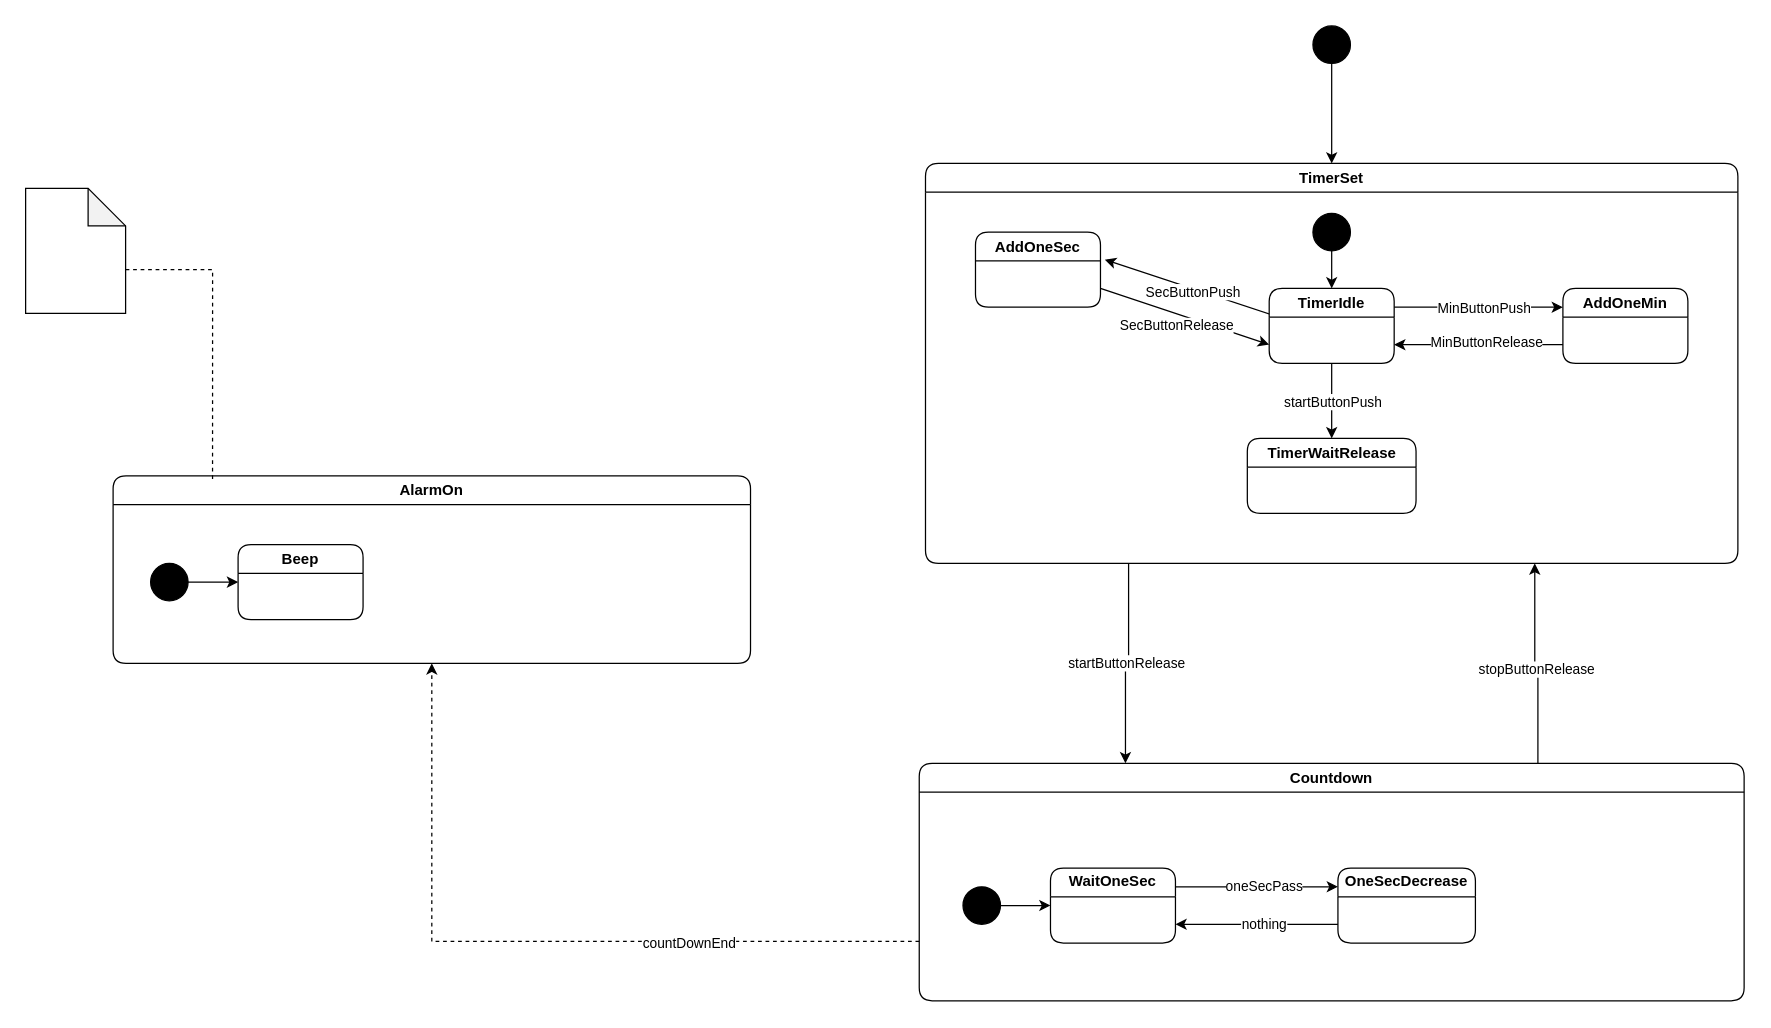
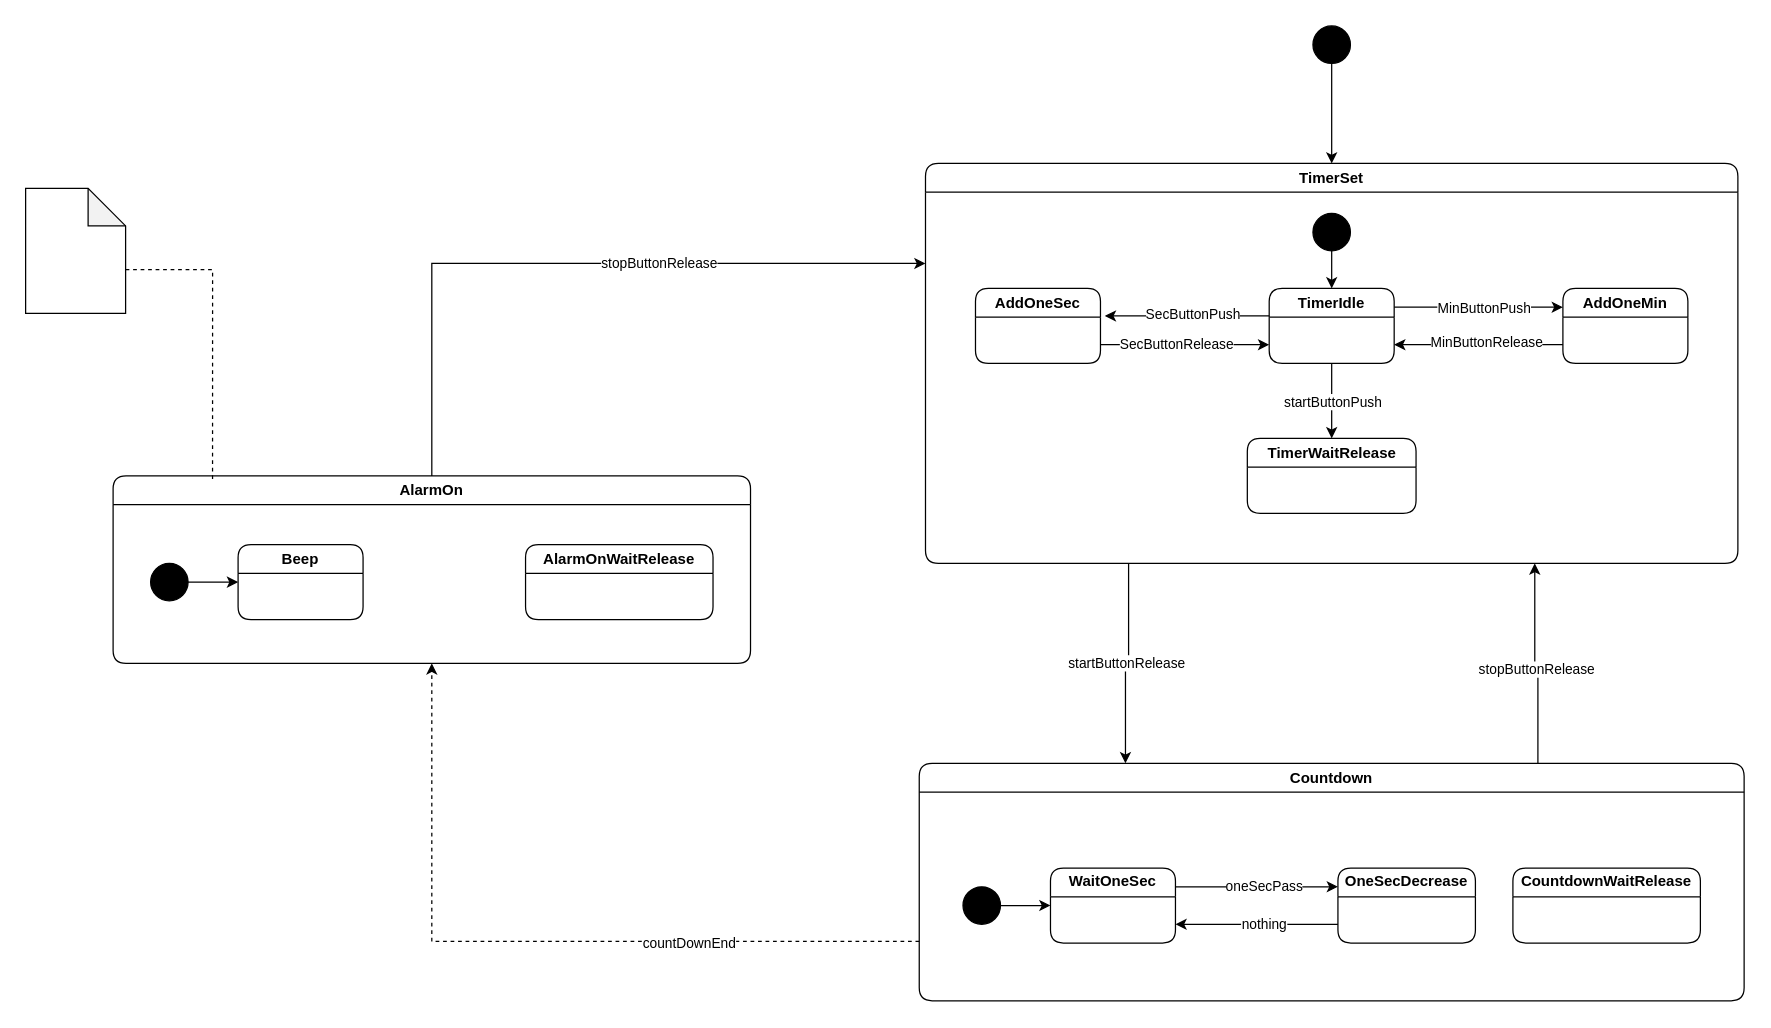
none -> (568, 263)
(1038, 269) -> (1038, 326)
none -> (619, 582)
none -> (1607, 905)
